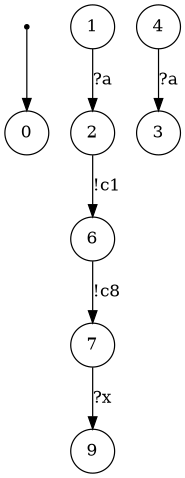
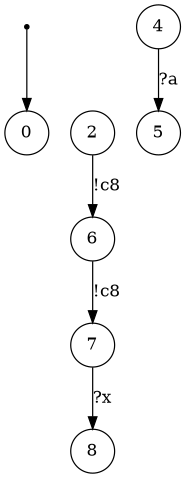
(93, 27) -> none
(159, 133) -> (159, 133)
(107, 186) -> (107, 186)
(93, 451) -> (93, 451)
